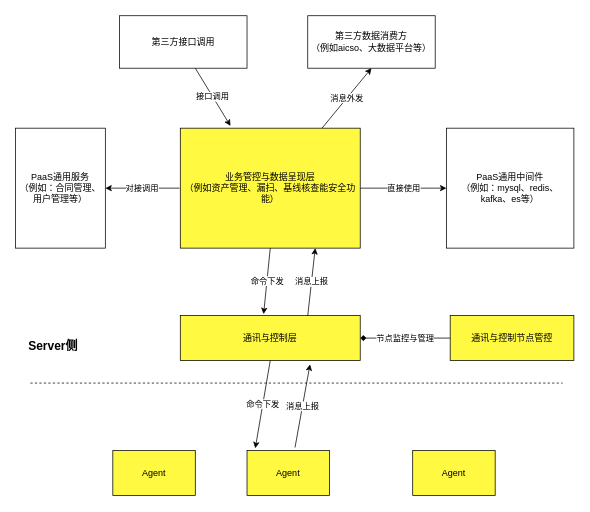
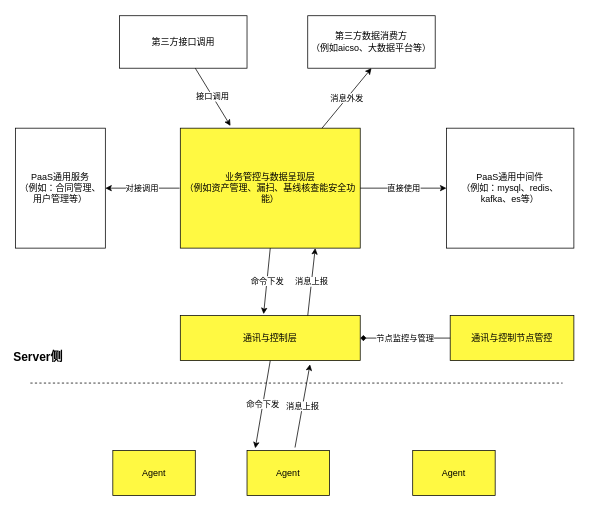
(53, 345) -> (38, 357)
